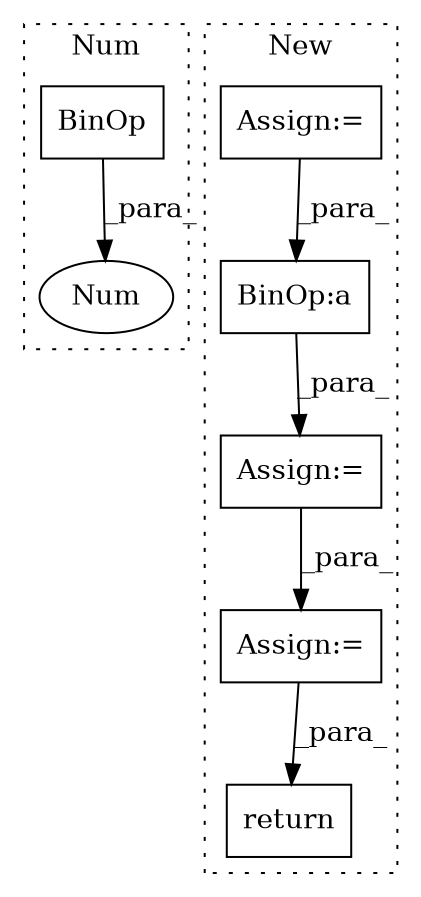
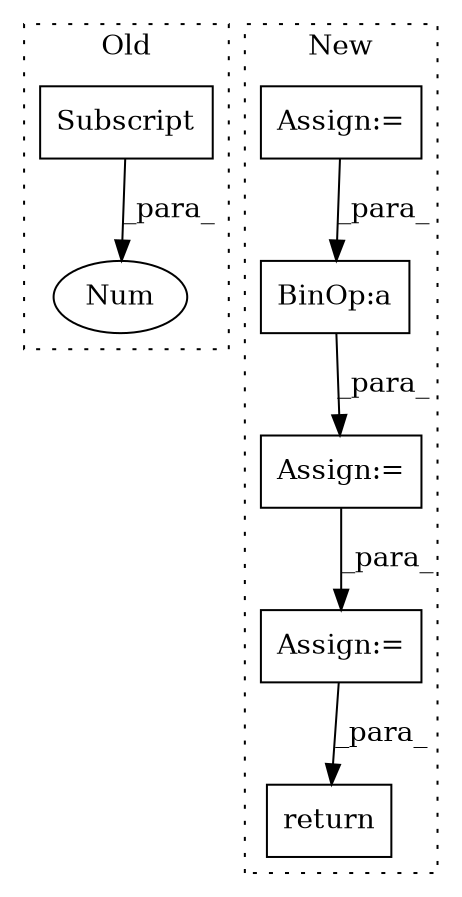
(106, 47) -> (126, 47)
(102, 122) -> (126, 122)
